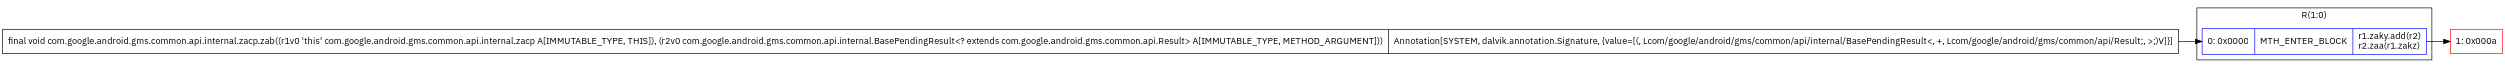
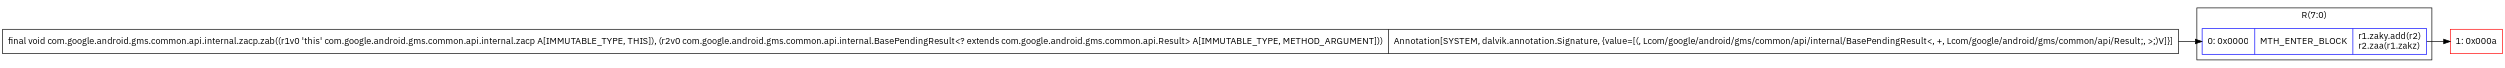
(2314, 15) -> (2314, 15)
